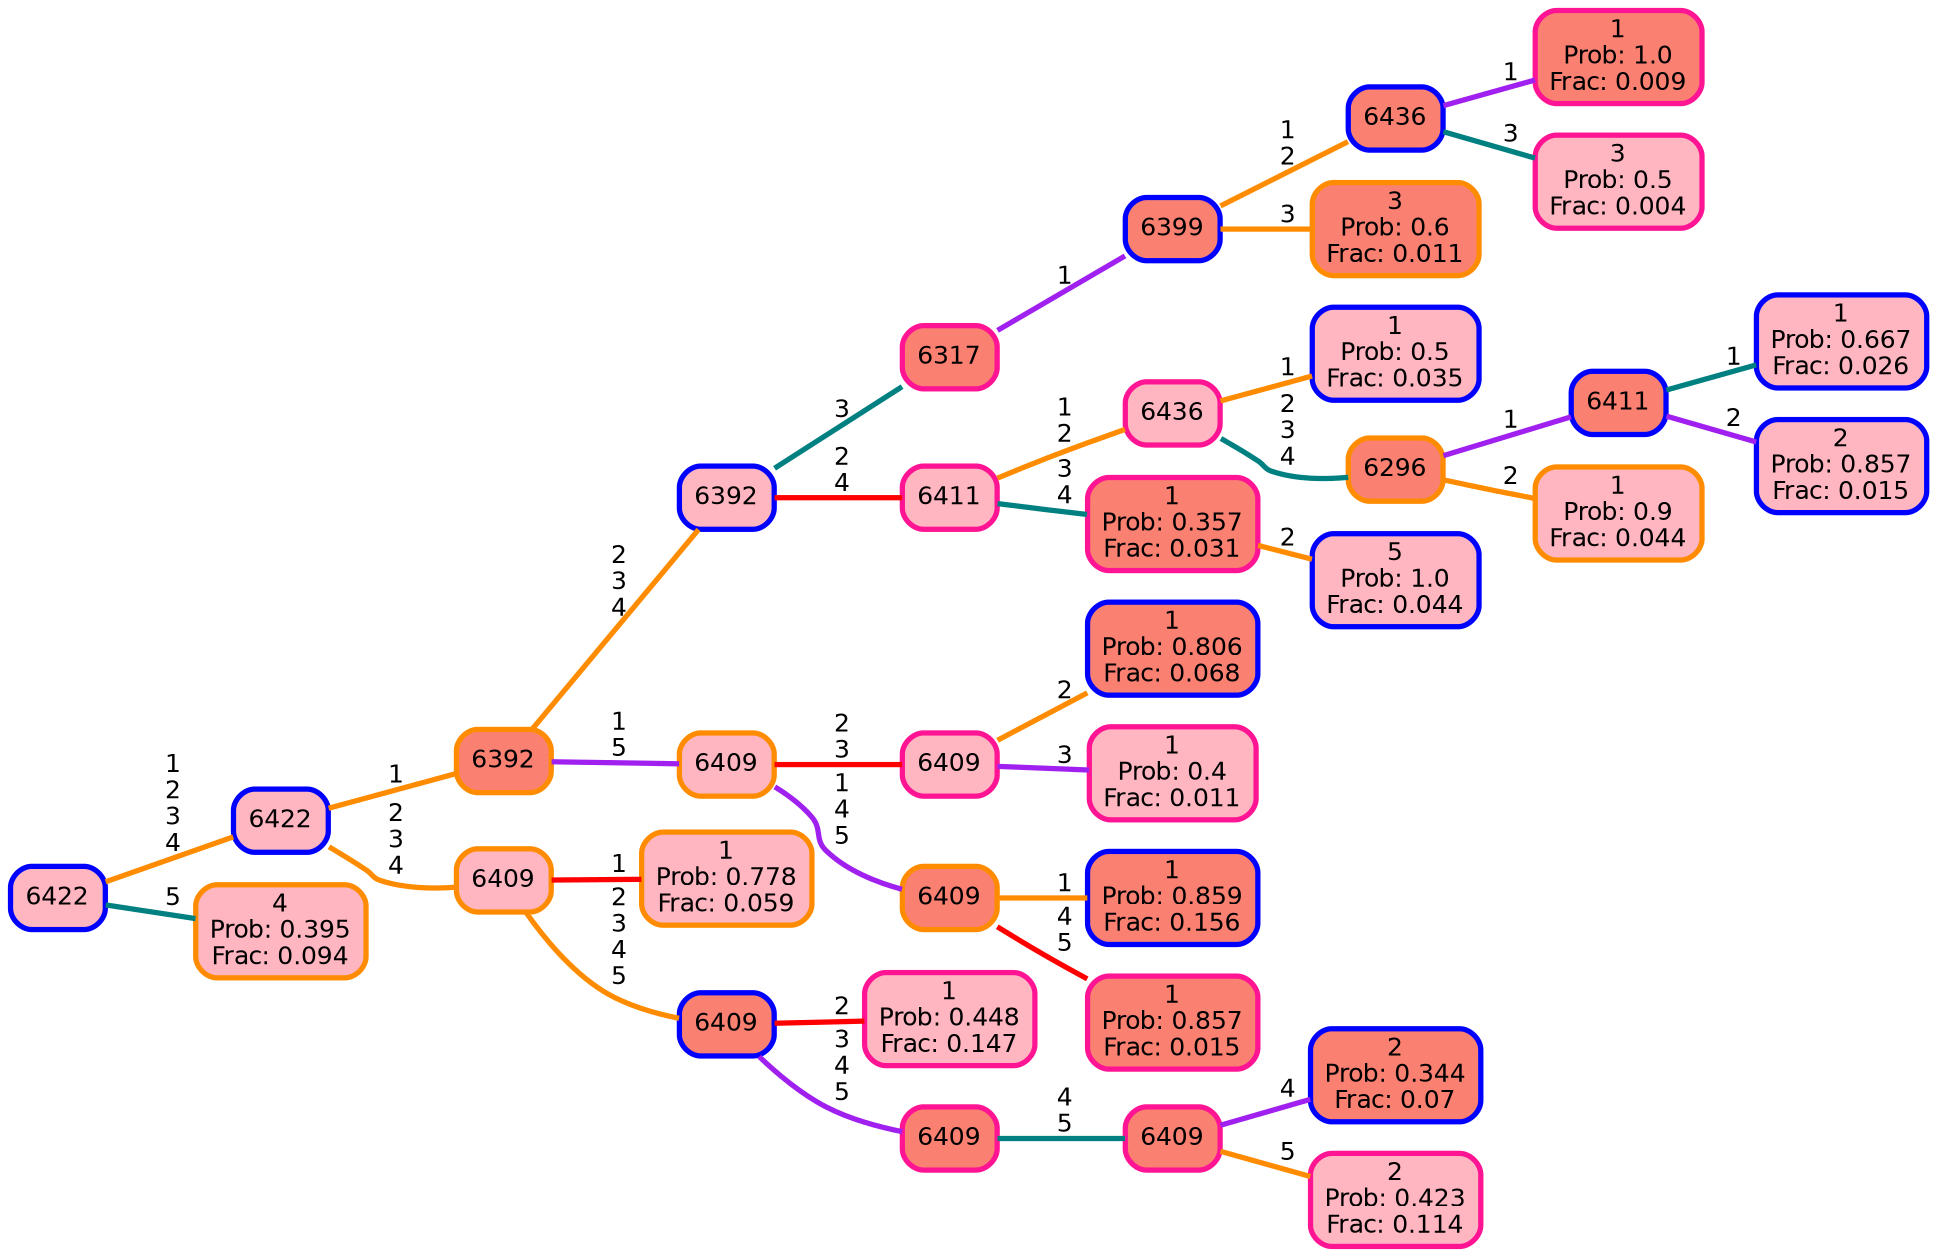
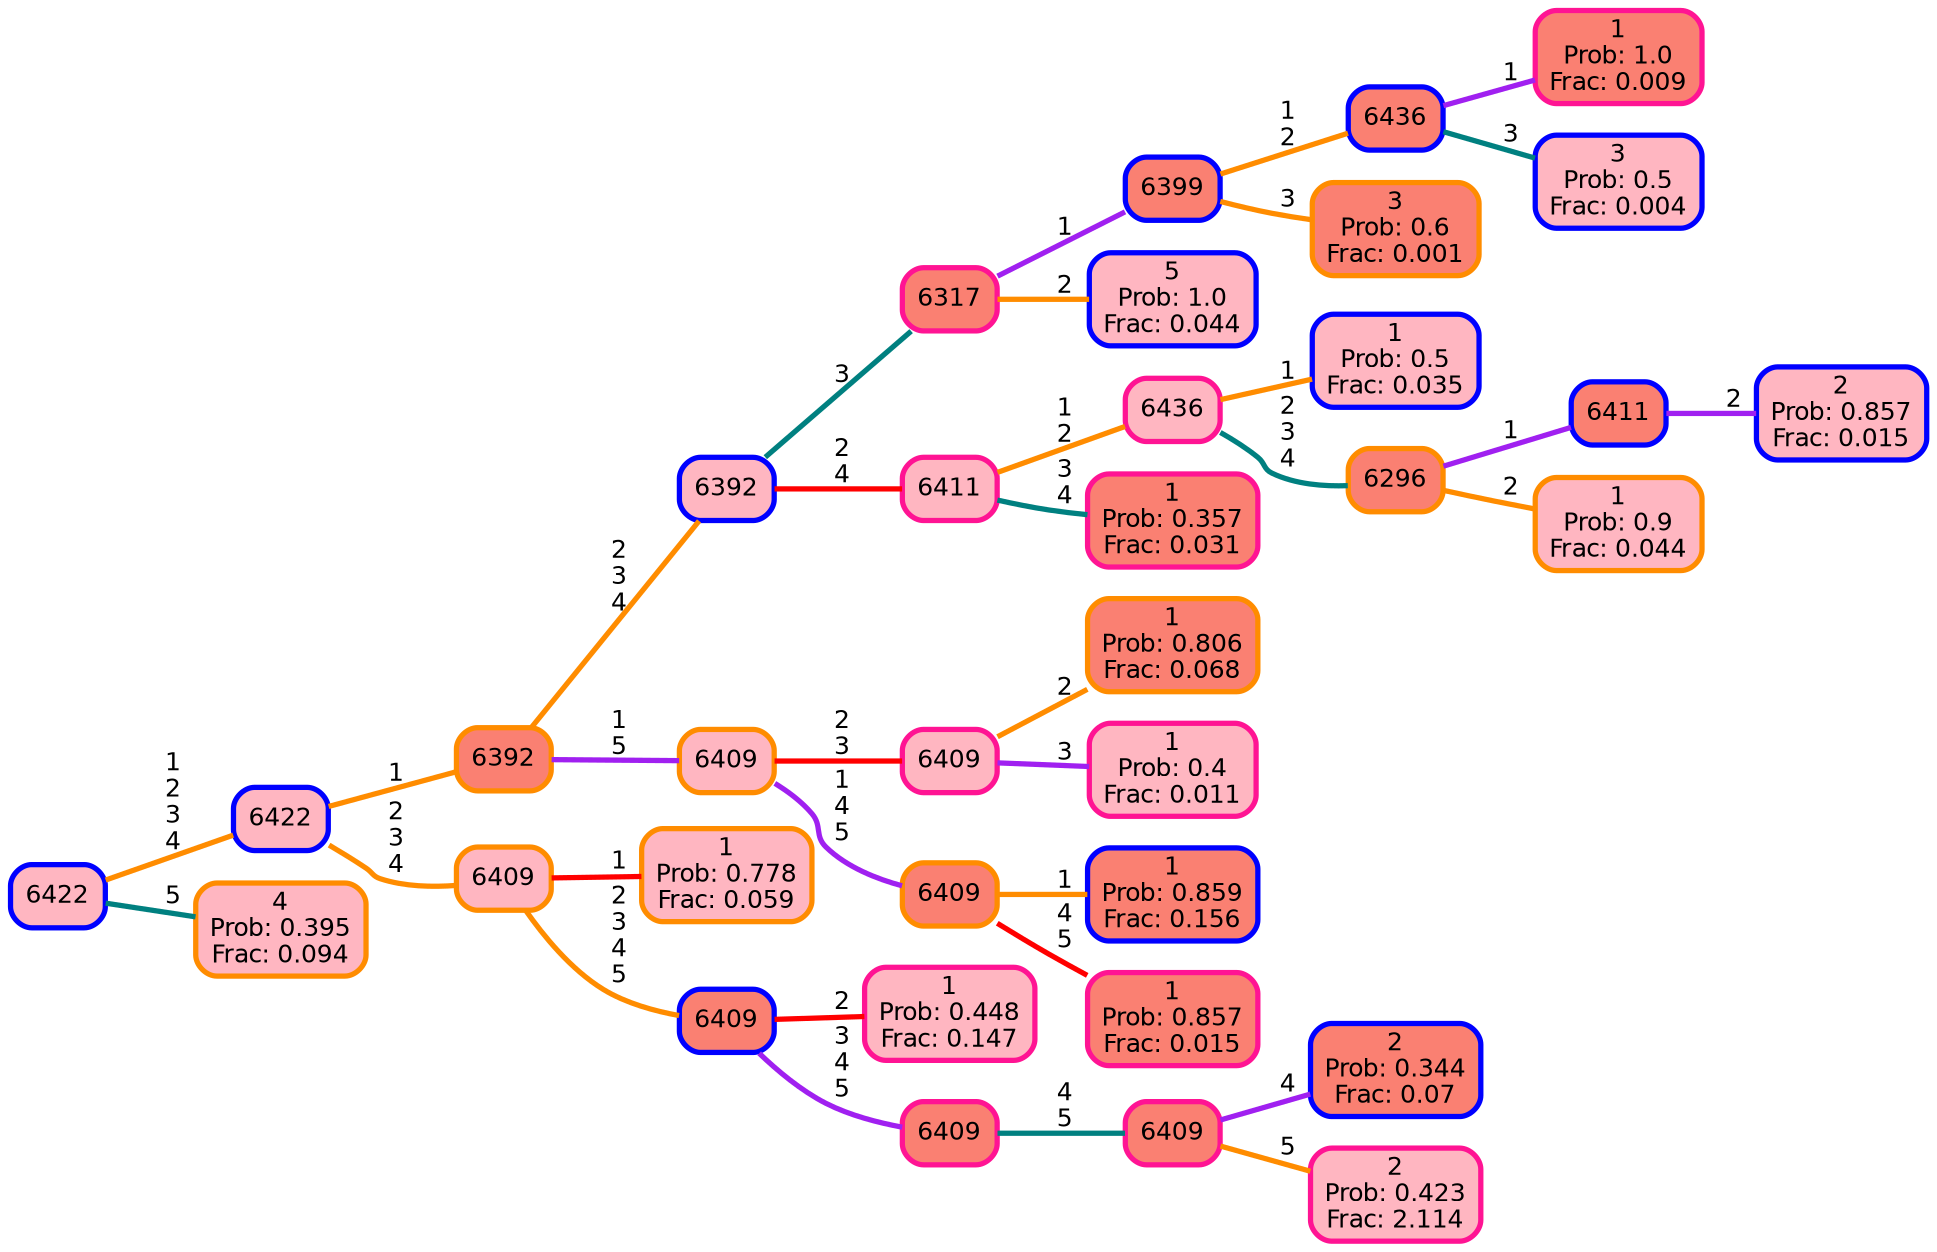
(1619, 182) -> (1619, 182)
(1396, 229) -> (1396, 229)
(1842, 341) -> none
(1285, 552) -> (1043, 299)
(1173, 649) -> (1173, 645)
(1396, 1200) -> (1396, 1195)
